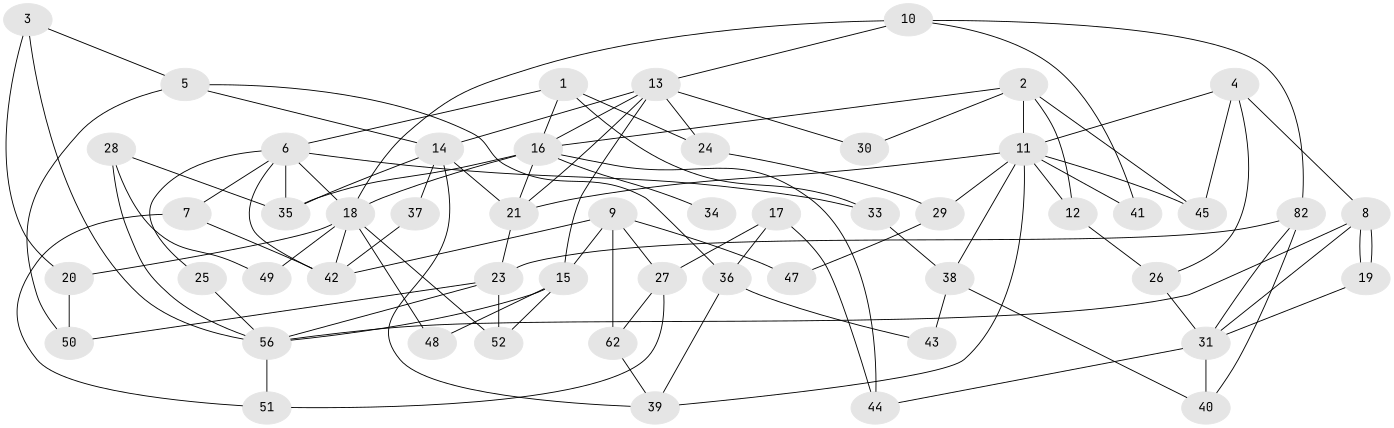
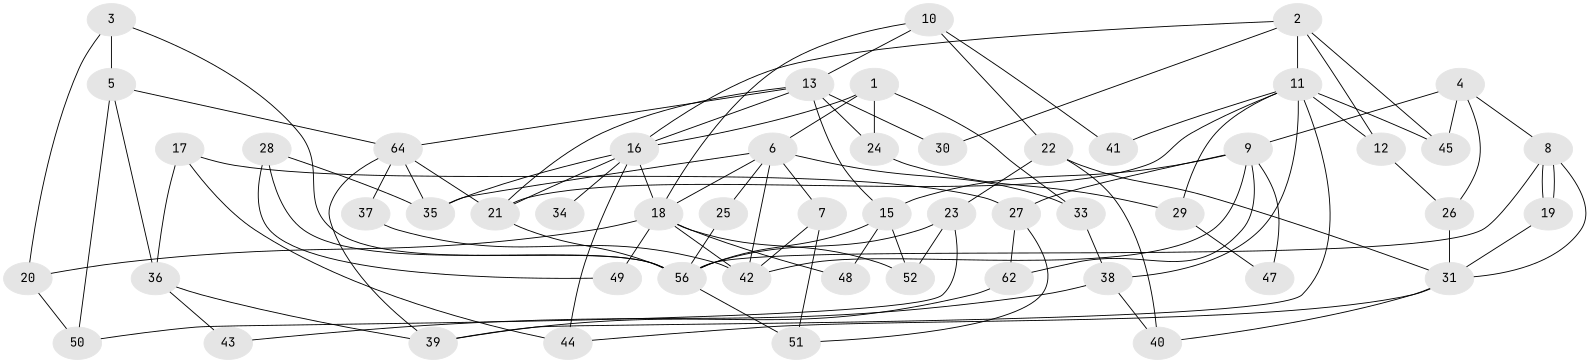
(1129, 117) -> (1354, 117)
(439, 149) -> (398, 149)
(1301, 214) -> (1049, 149)
(506, 246) -> (562, 241)
